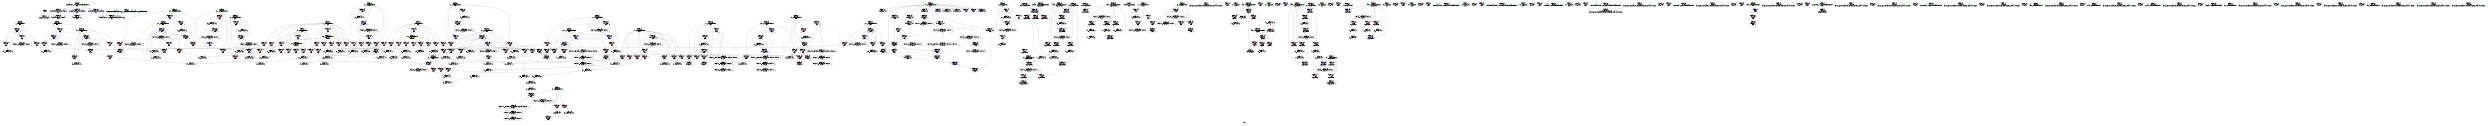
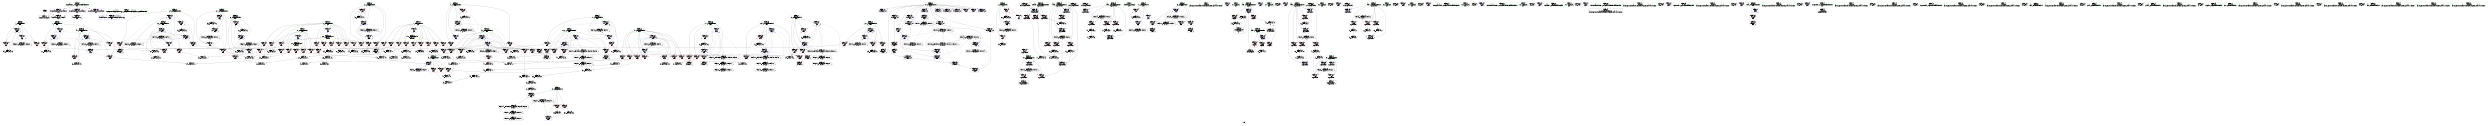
none -> (1239, 30)
